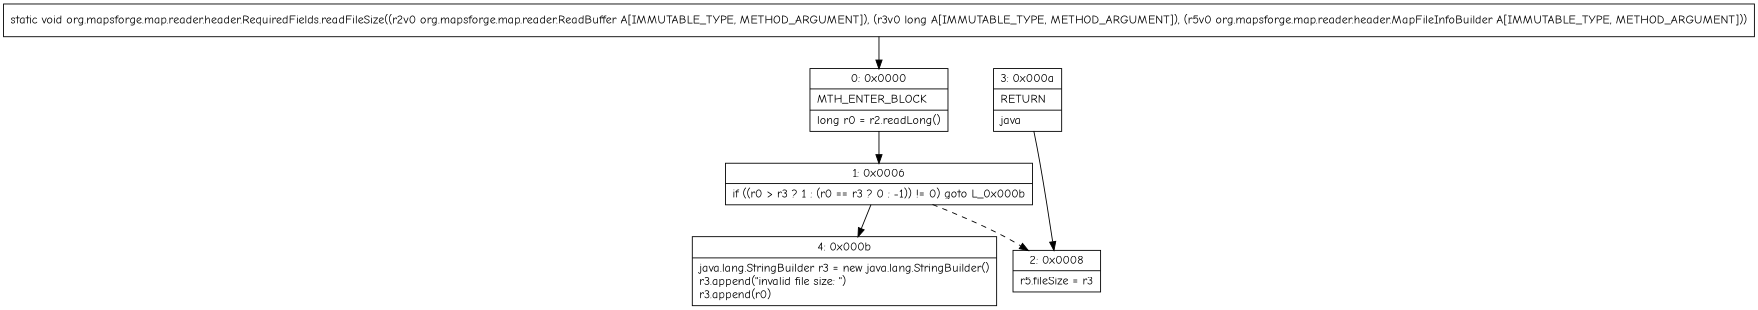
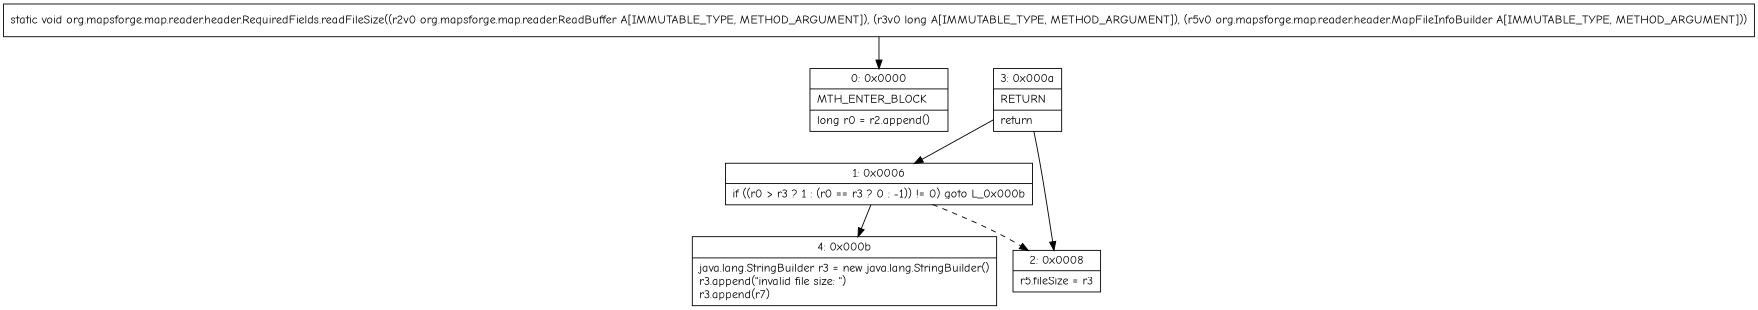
(879, 120) -> (874, 120)
(1011, 120) -> (1017, 120)
(879, 143) -> (958, 140)
(736, 295) -> (735, 295)
